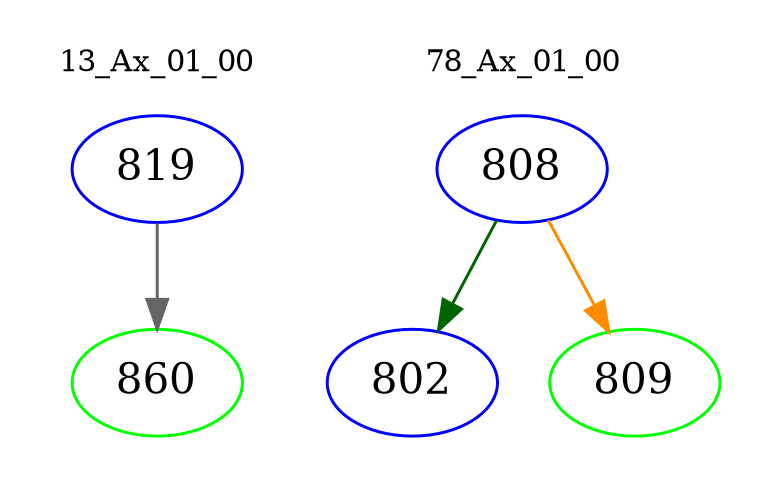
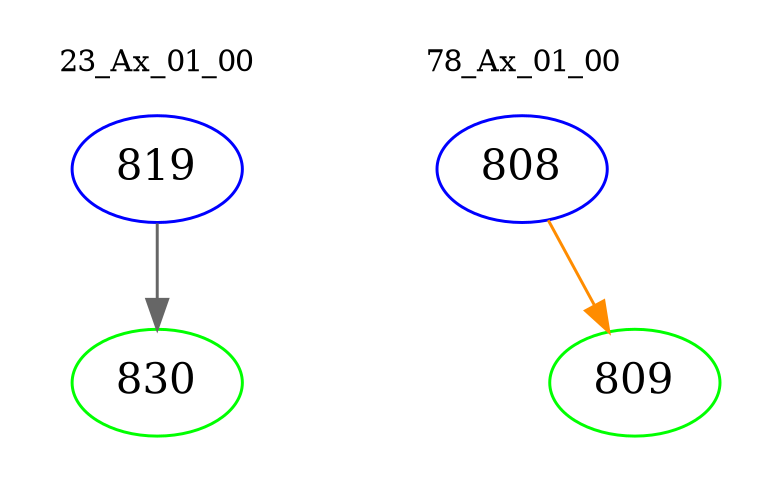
(157, 64) -> (157, 64)
(157, 383) -> (157, 383)
(412, 383) -> none
